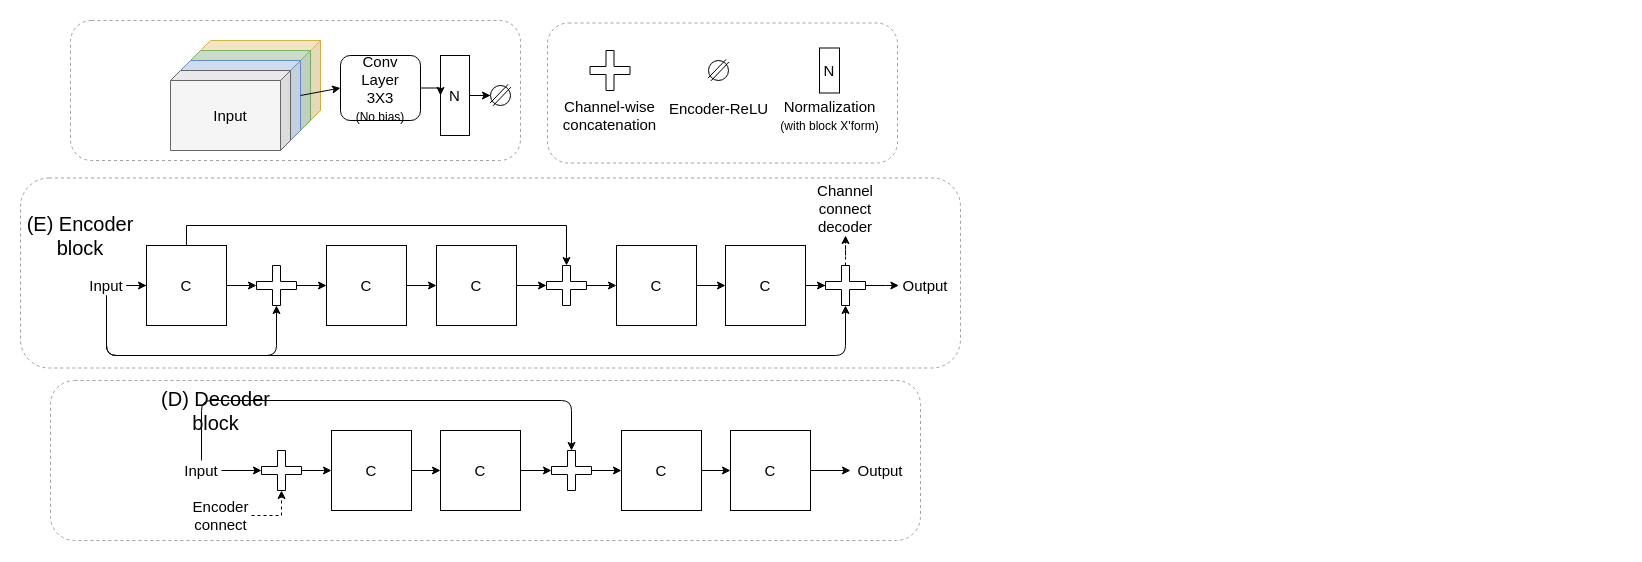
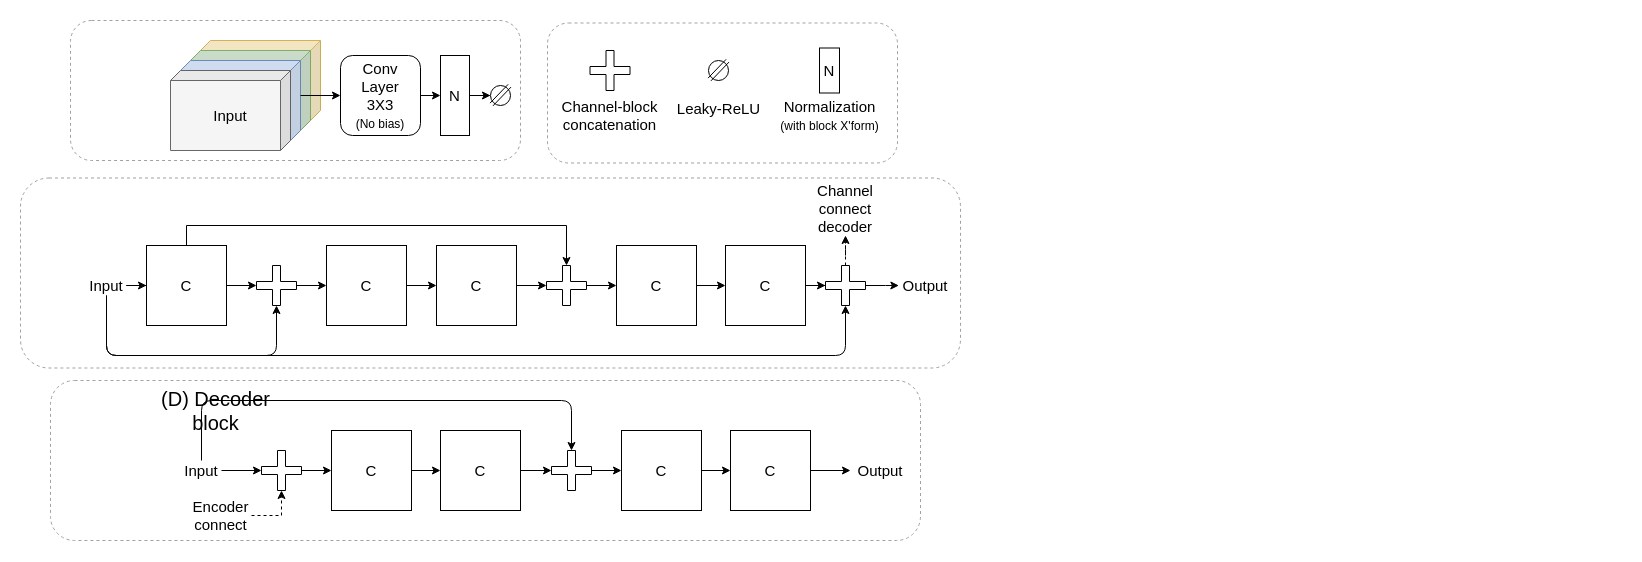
(381, 88) -> (381, 96)
(719, 109) -> (719, 109)
(610, 116) -> (610, 116)
(81, 236) -> none
